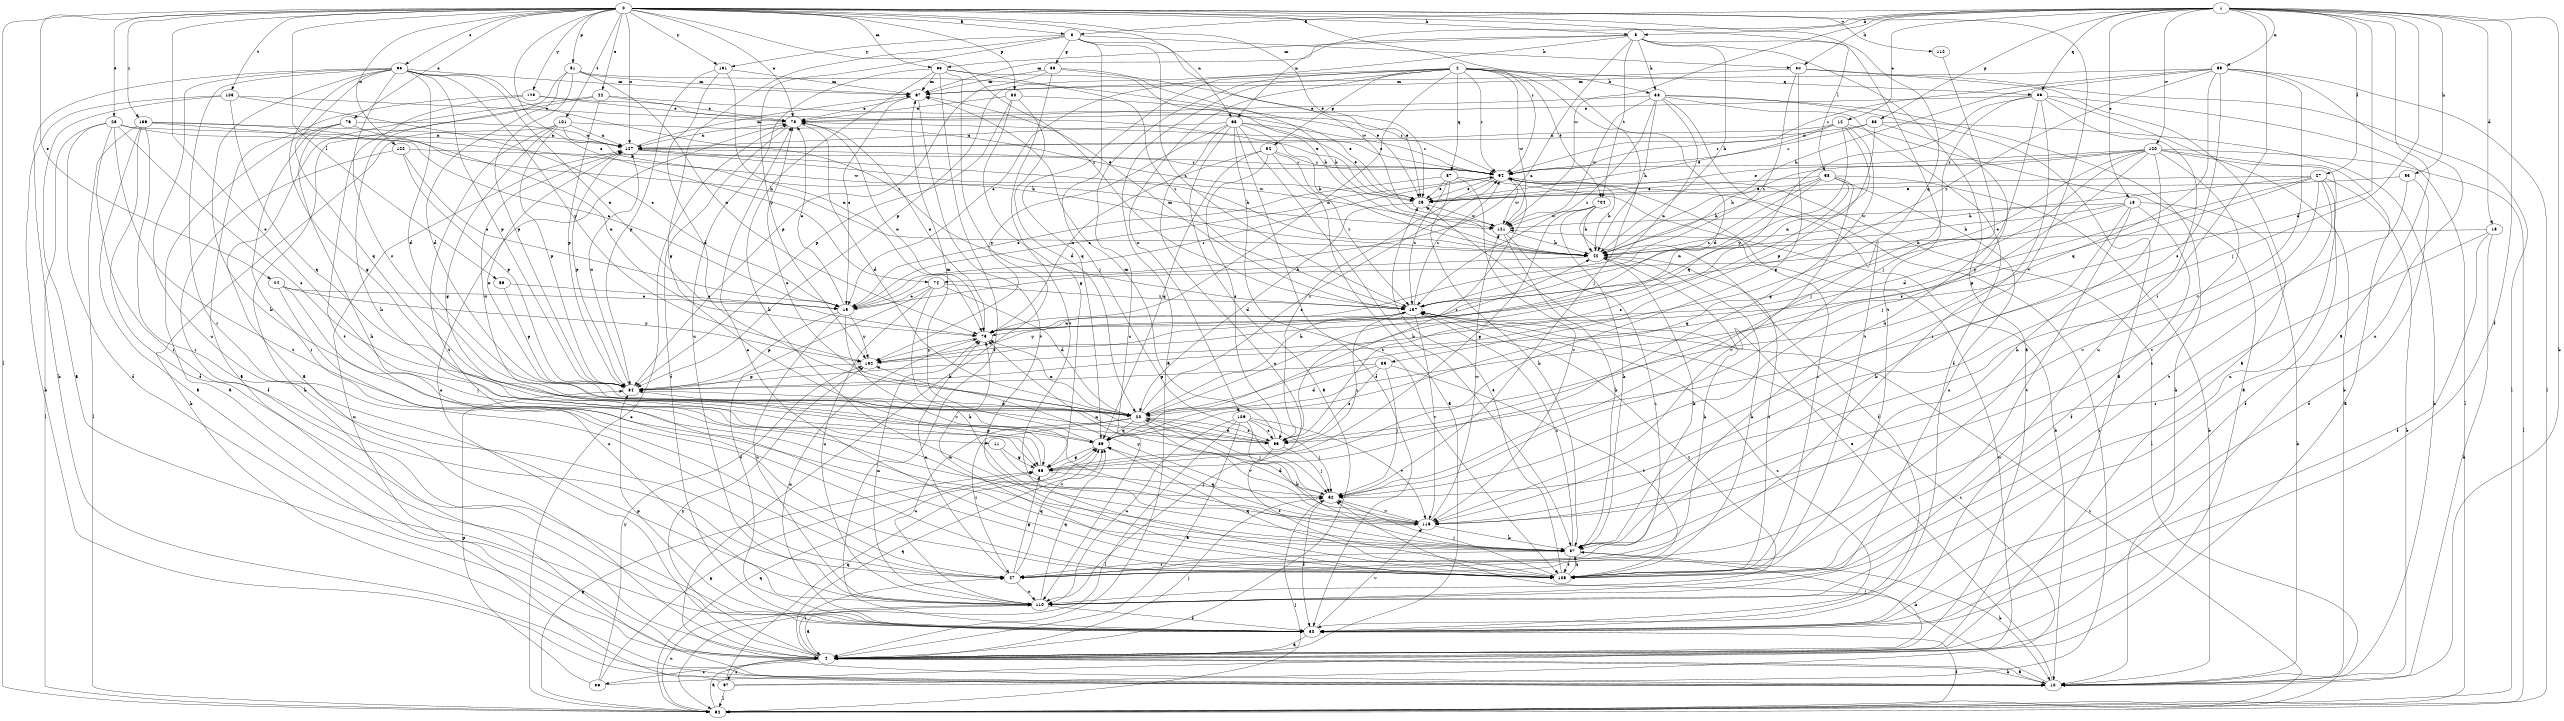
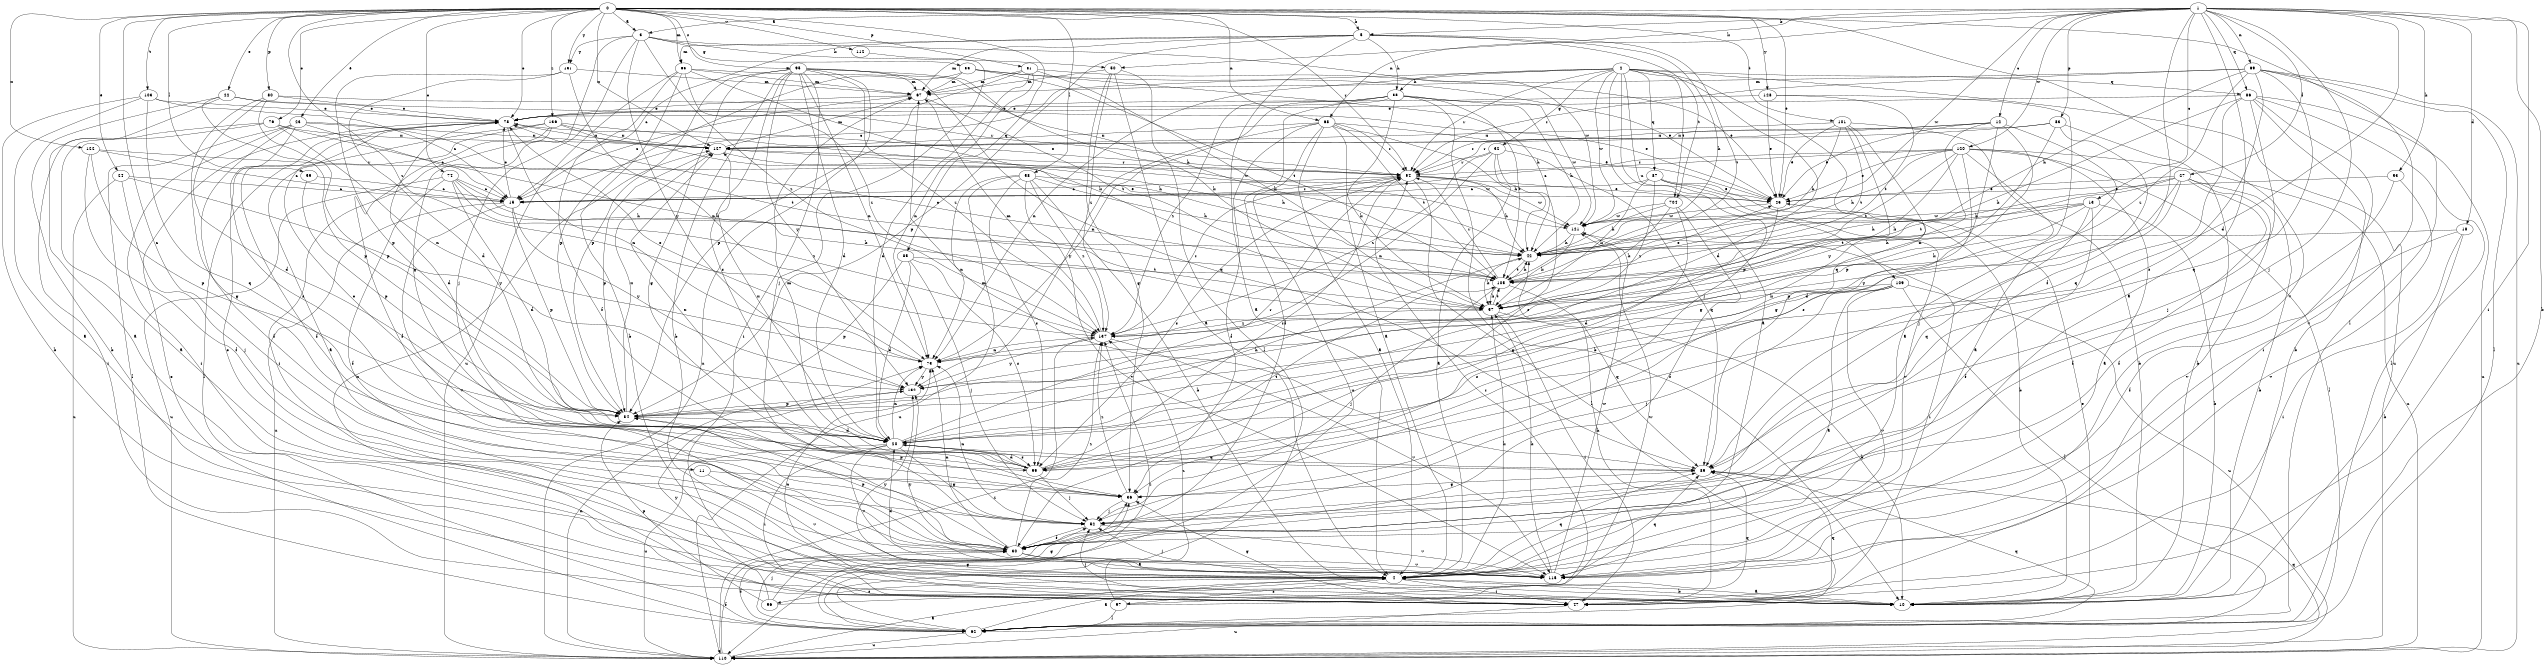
(1284, 268) -> (1008, 241)
(1171, 545) -> none
